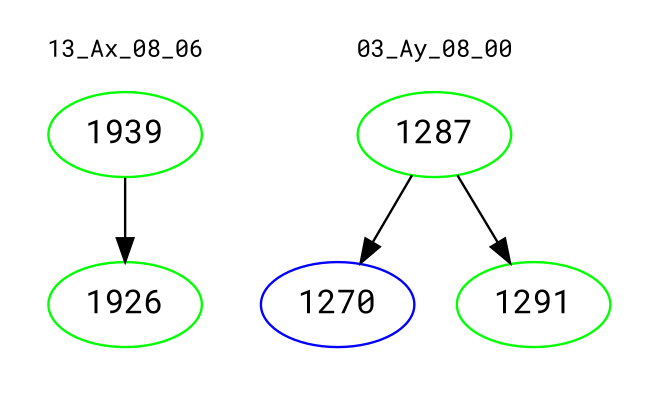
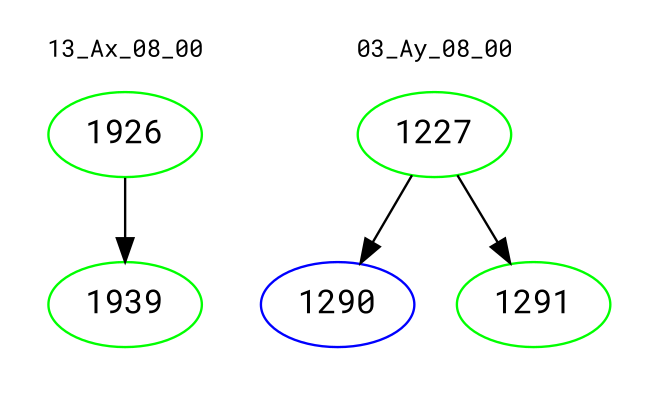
(126, 51) -> (126, 51)
(434, 135) -> (434, 135)
(125, 208) -> (125, 208)
(338, 305) -> (338, 305)
